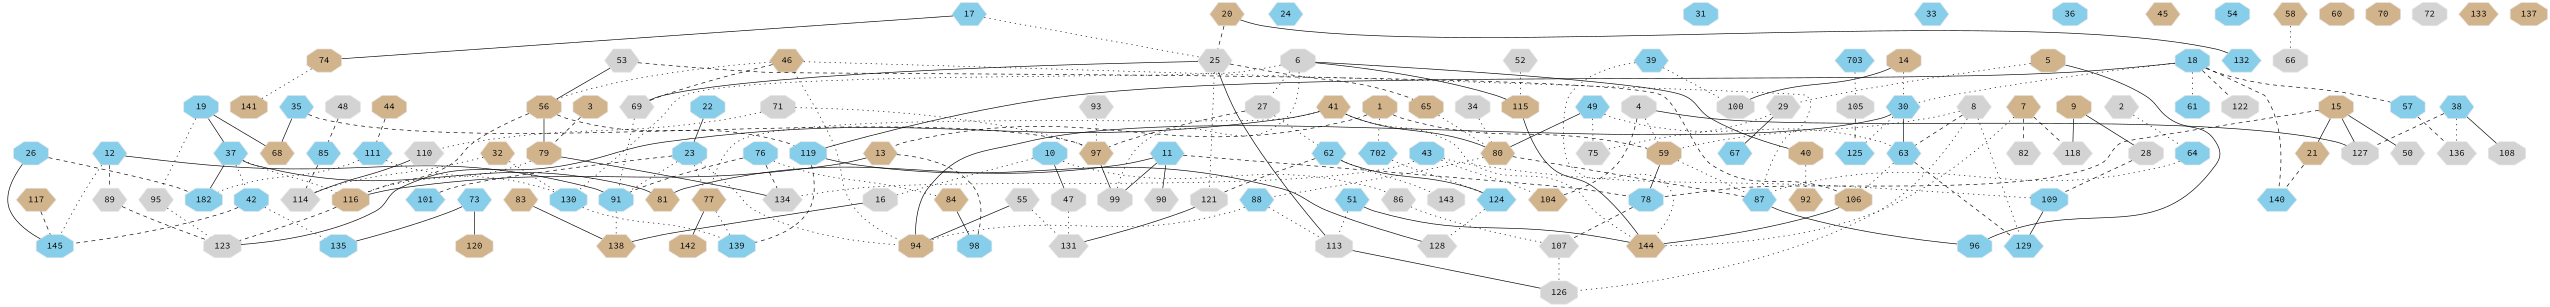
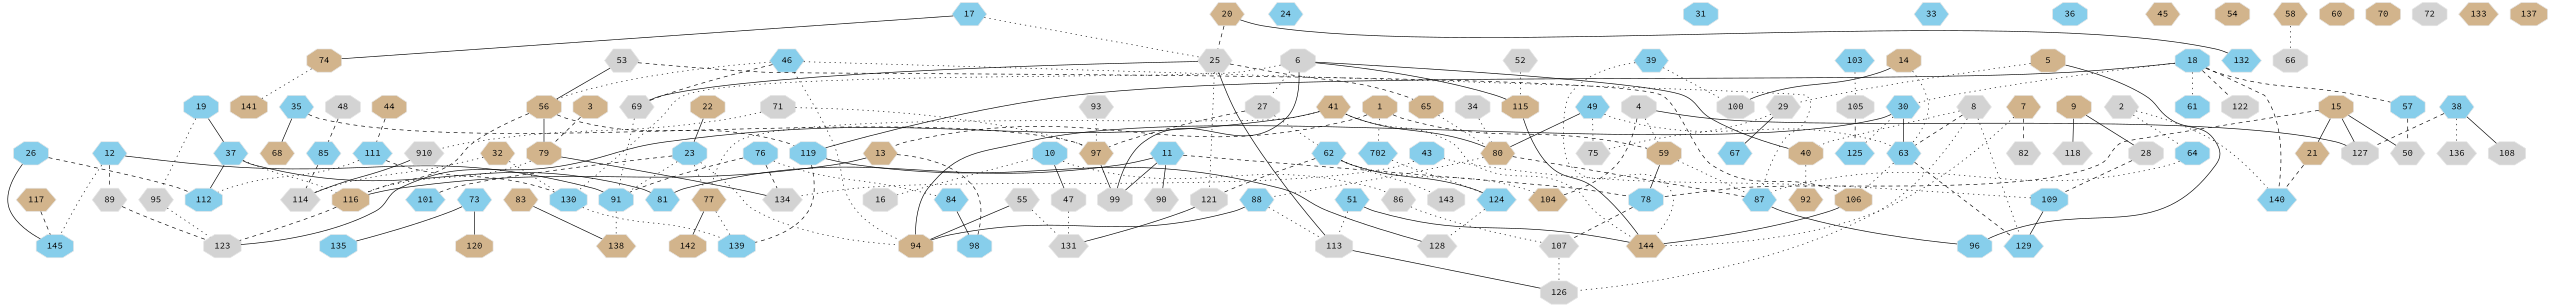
(2232, 14) -> (2232, 14)
(787, 61) -> (787, 61)
(1855, 61) -> (1855, 61)
(1903, 87) -> (1929, 107)
(708, 107) -> (708, 107)
(1842, 129) -> (1889, 127)
(240, 130) -> none
(2048, 130) -> none
(2432, 130) -> (2408, 126)
(1207, 131) -> (1207, 131)
none -> (2202, 134)
(424, 153) -> (424, 153)
(470, 176) -> (470, 176)
(1485, 176) -> (1438, 177)
(204, 200) -> (204, 200)
(251, 200) -> none
(663, 200) -> (663, 200)
(951, 200) -> (951, 200)
(747, 221) -> none
(1088, 226) -> (1088, 226)
